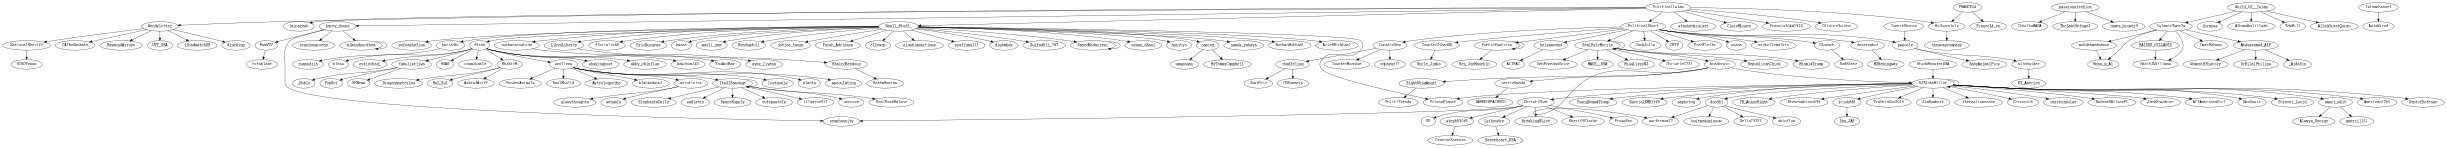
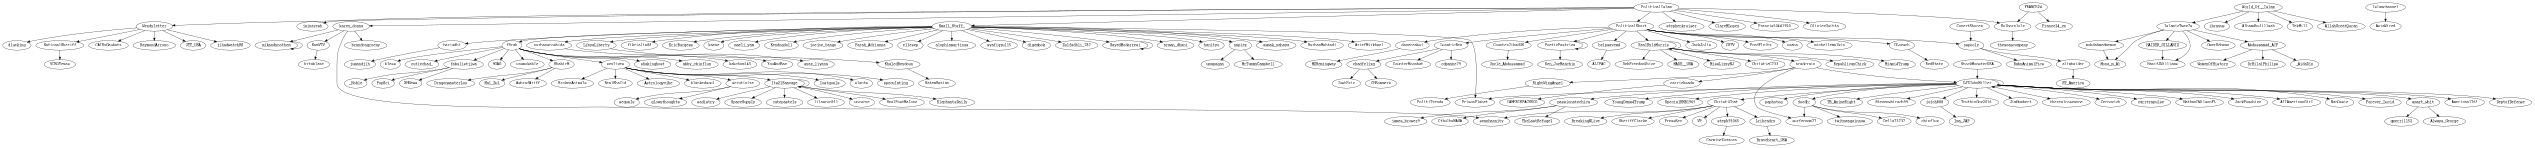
(412, 45) -> none
(1429, 64) -> (1507, 64)
none -> (1775, 87)
